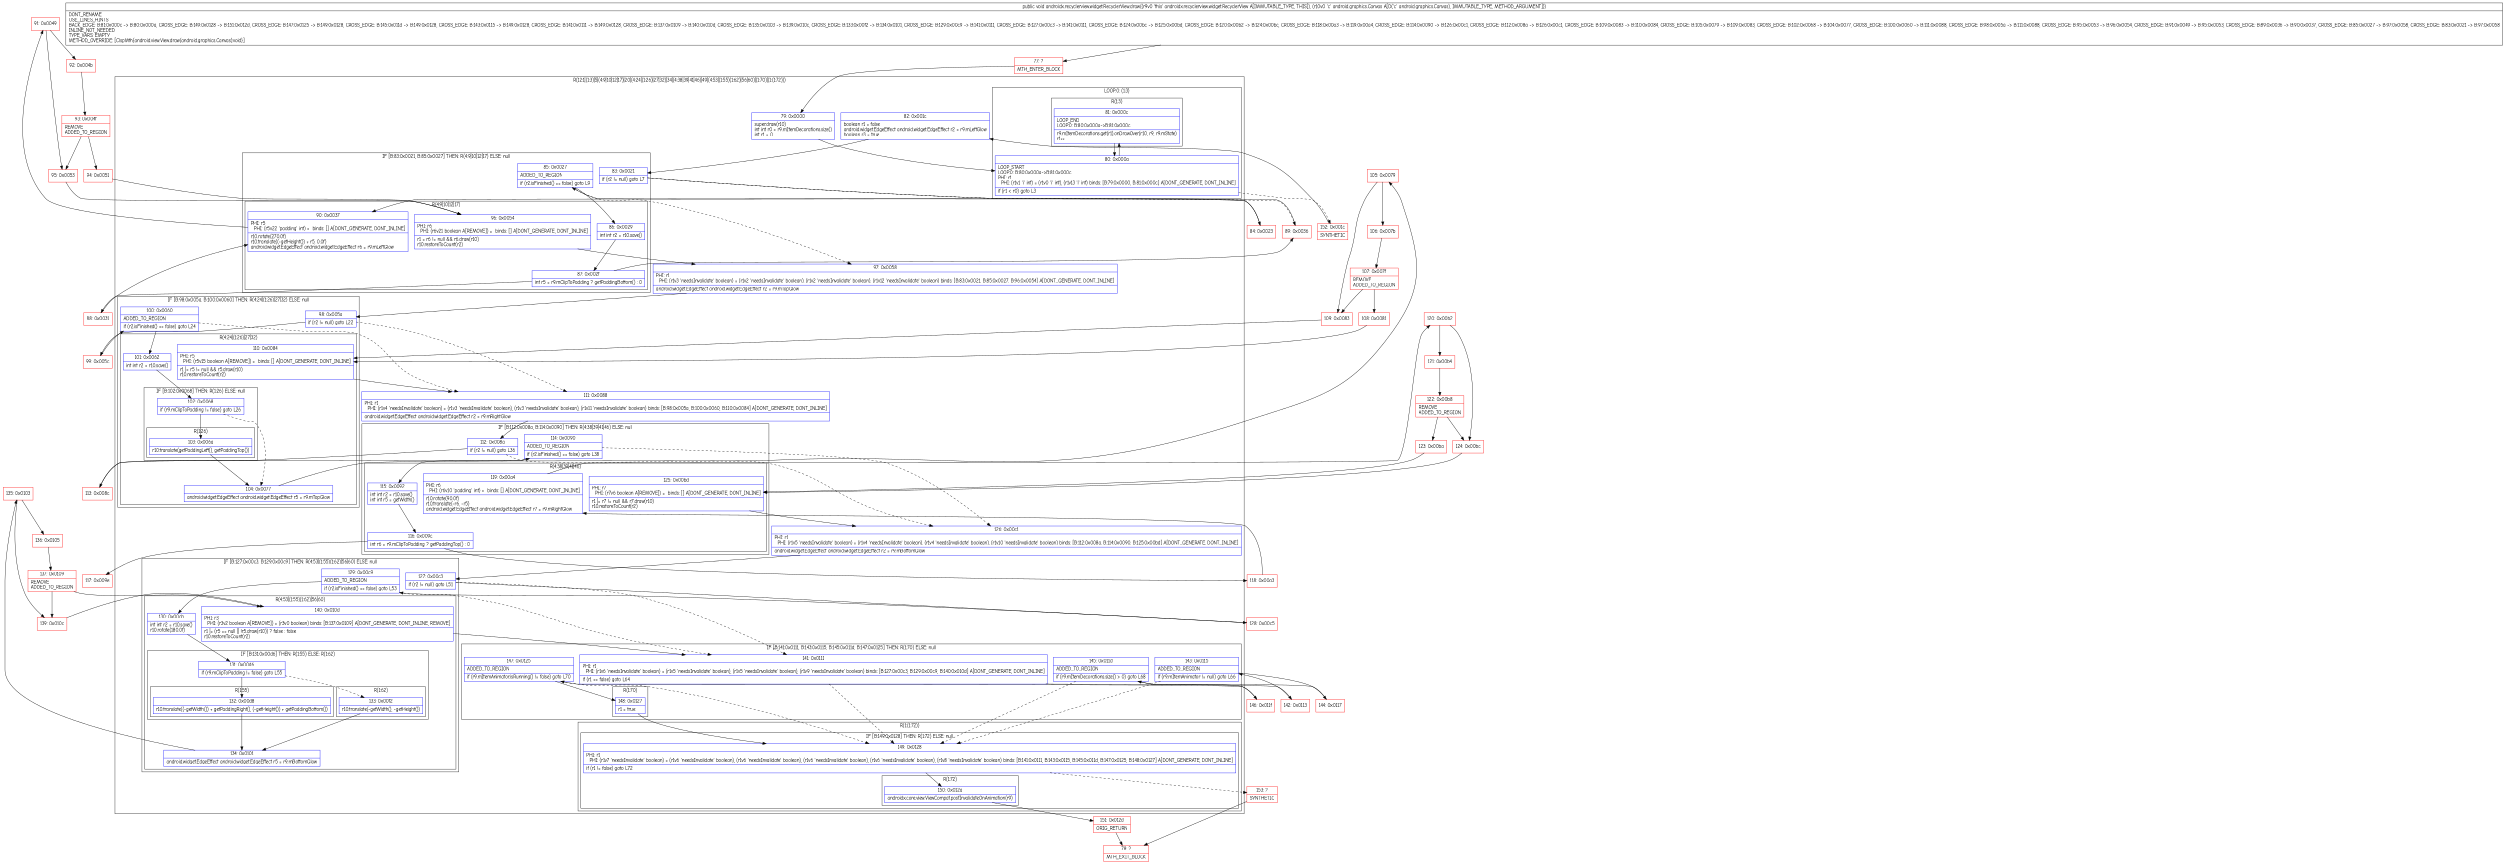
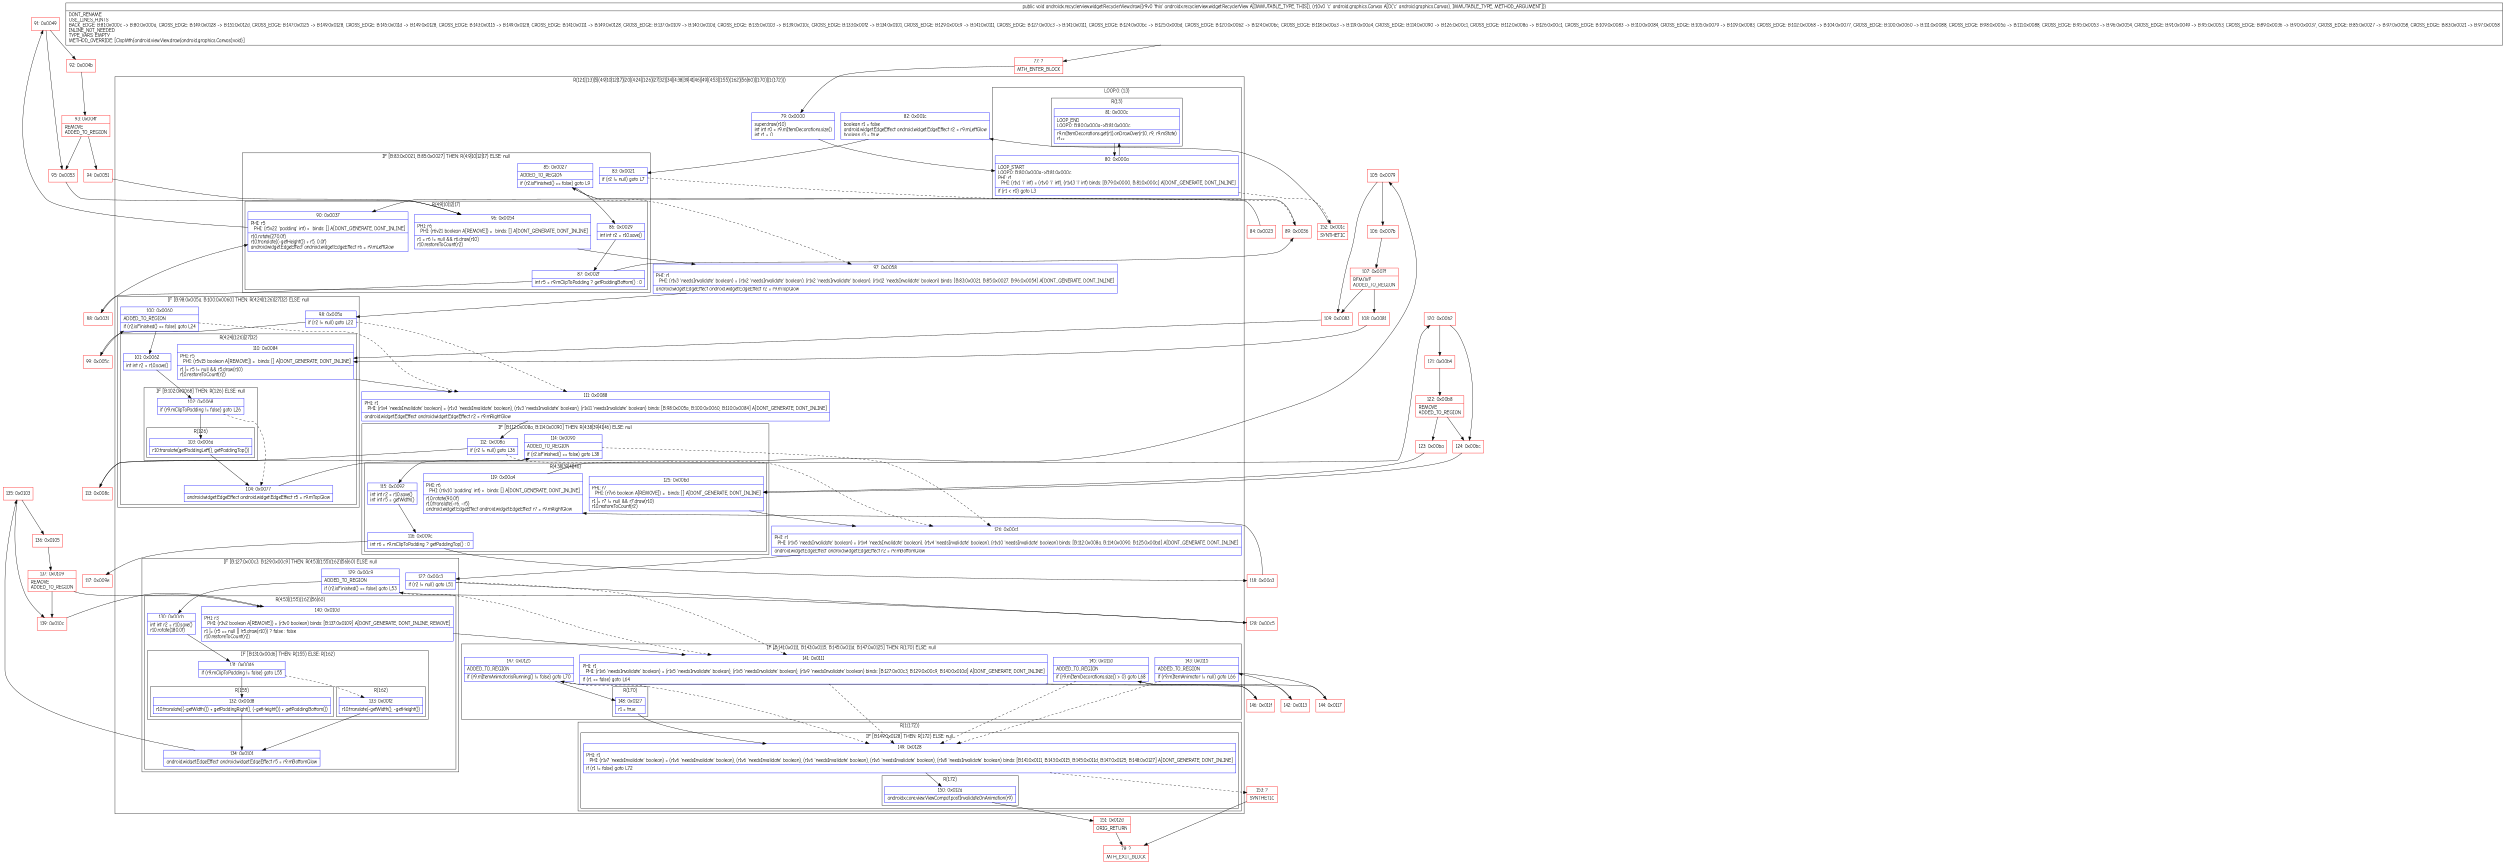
(959, 197) -> none
